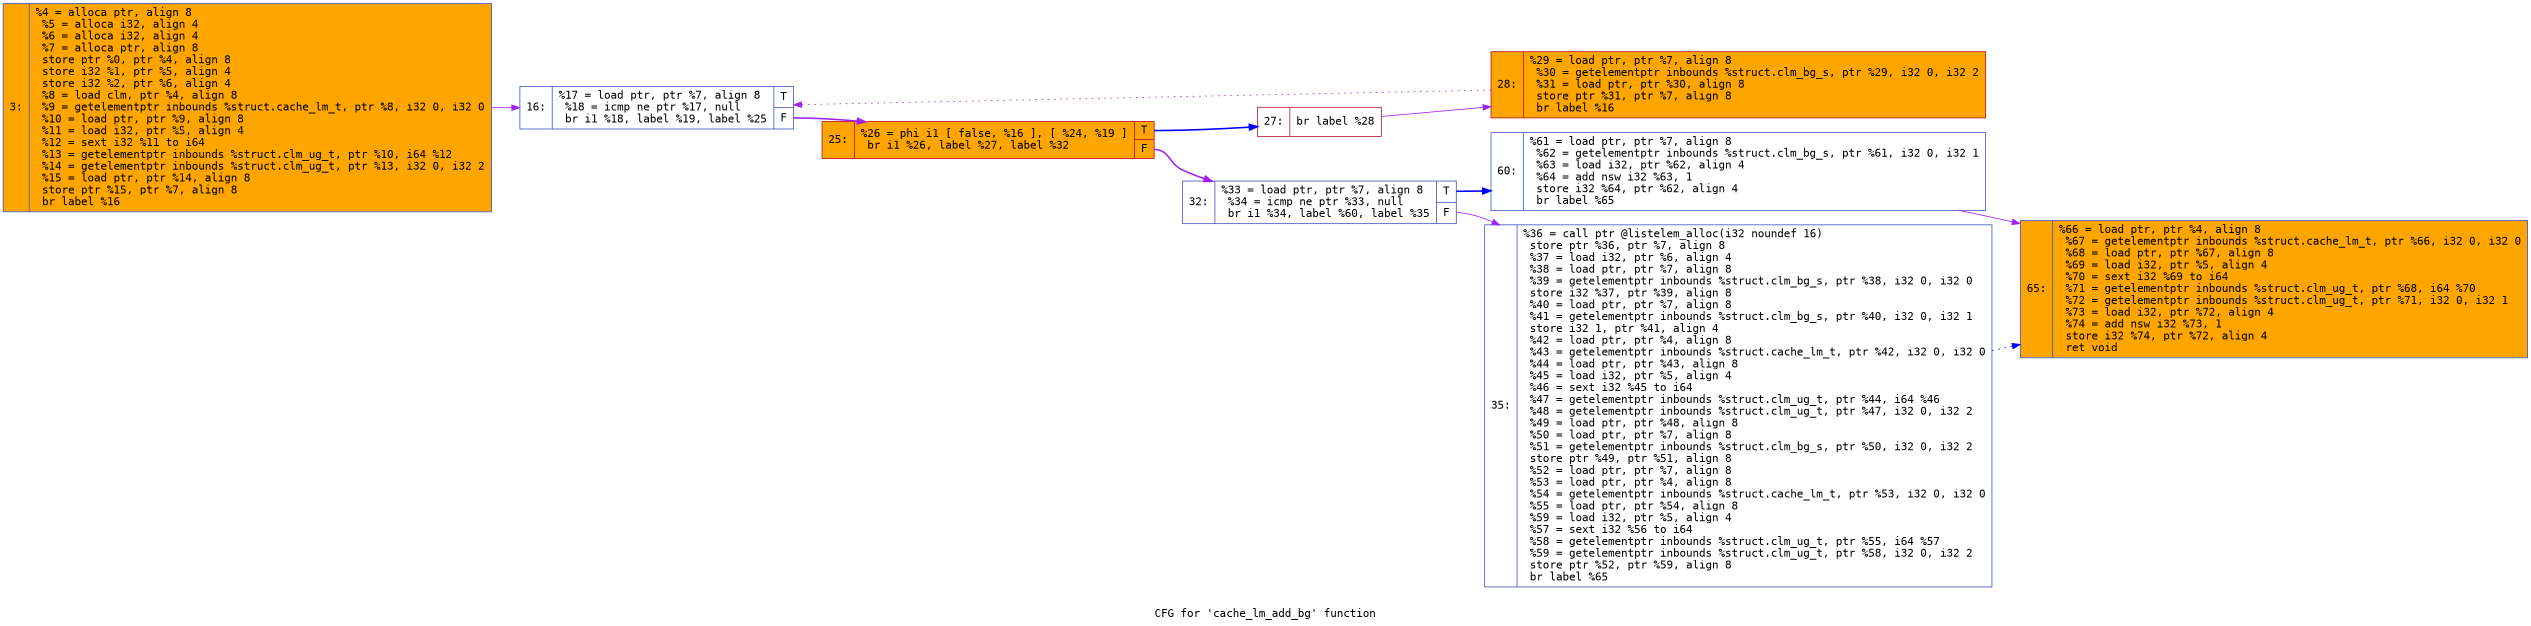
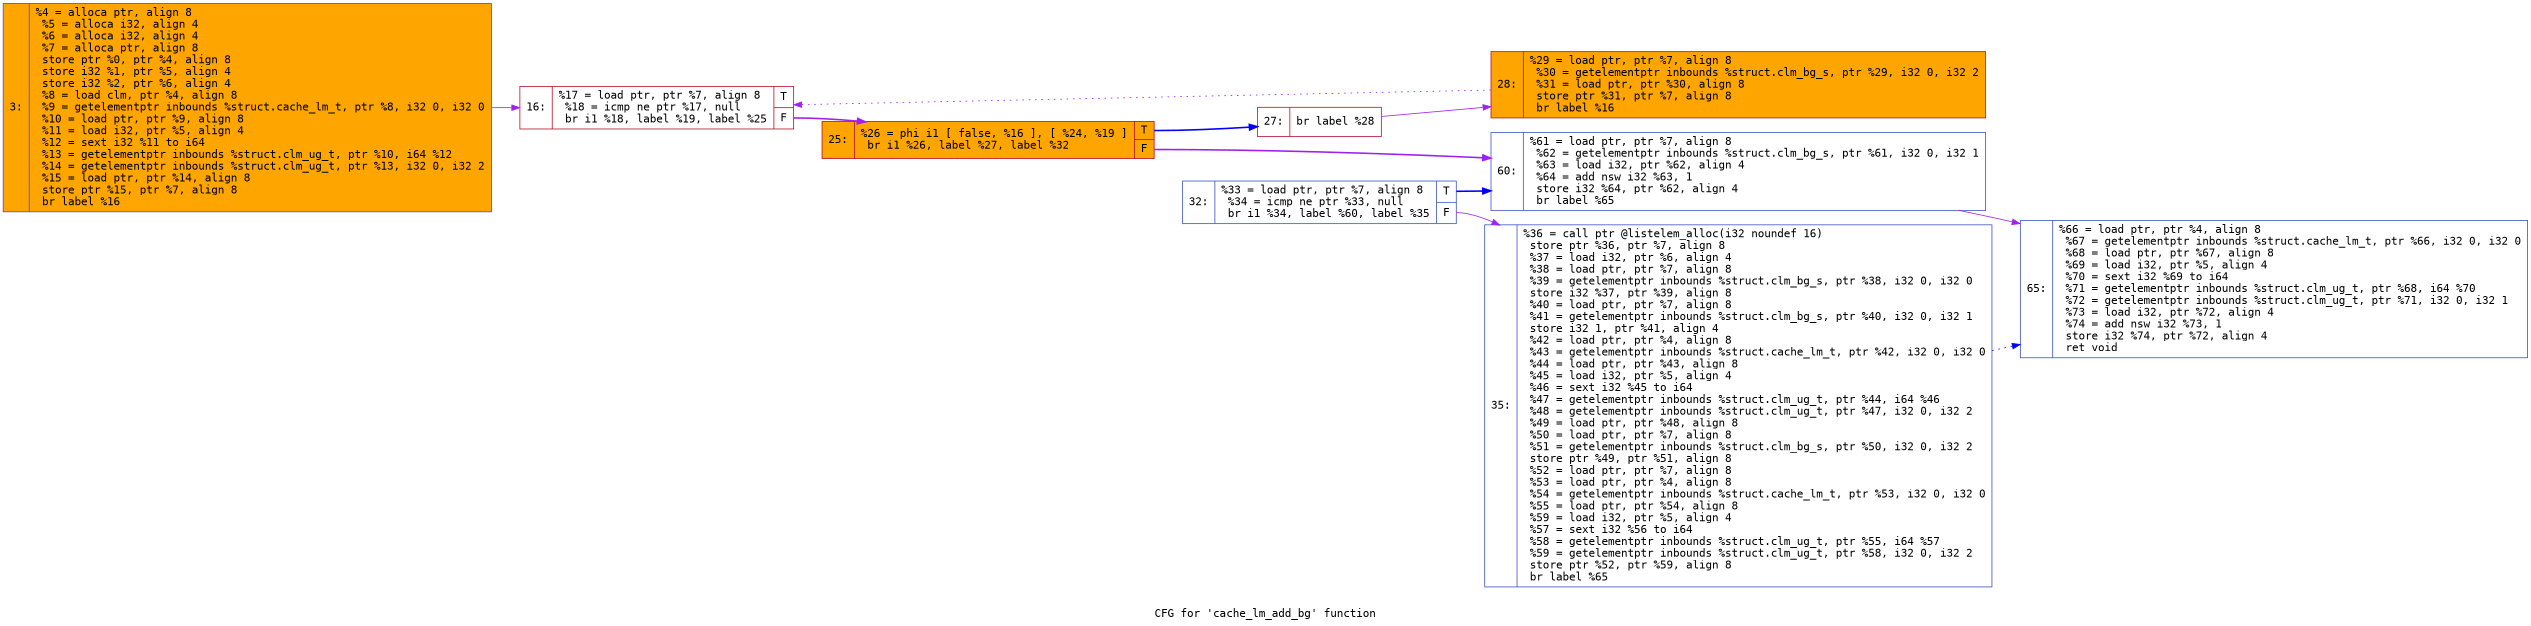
(657, 108) -> (657, 108)
(1177, 167) -> (1318, 152)
(2274, 289) -> (2274, 289)
